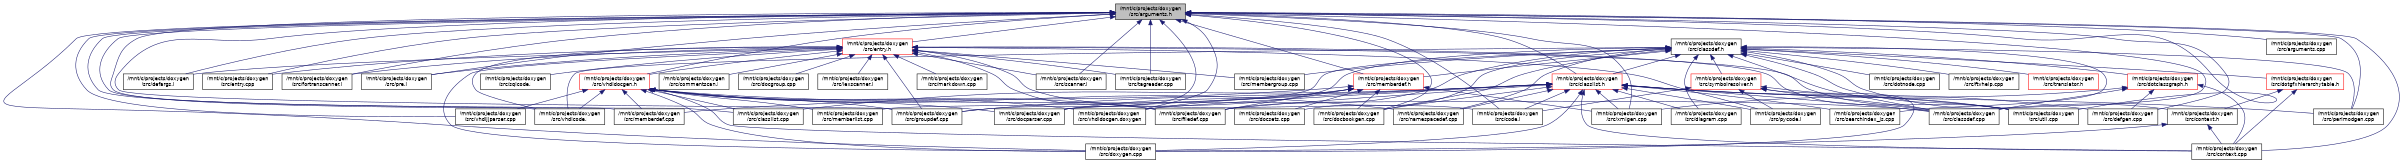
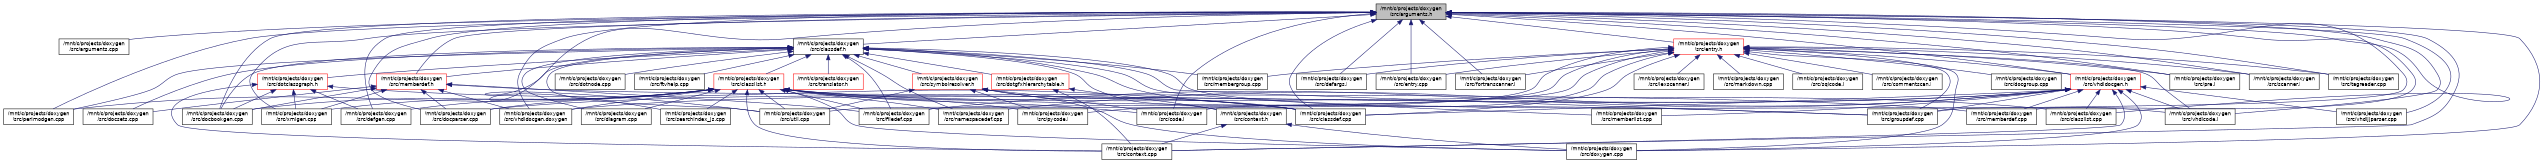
(1388, 23) -> (1117, 29)
none -> (244, 104)
